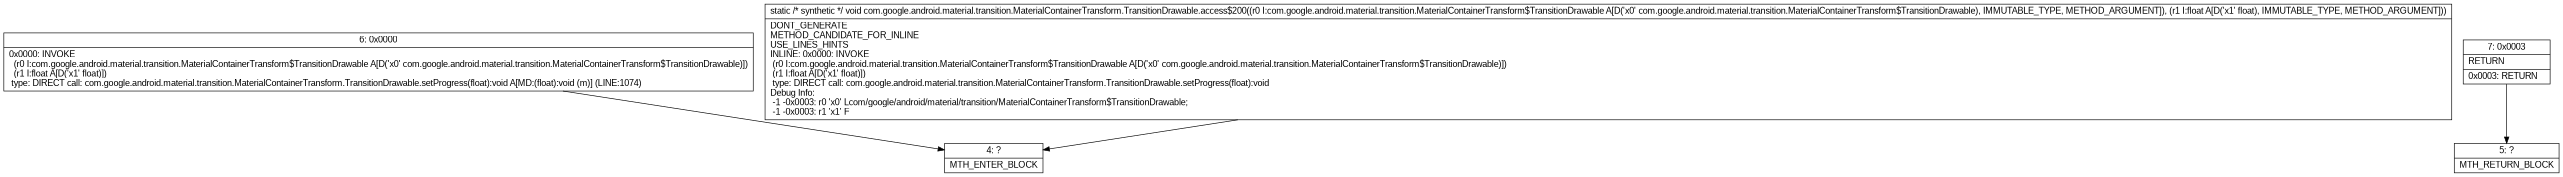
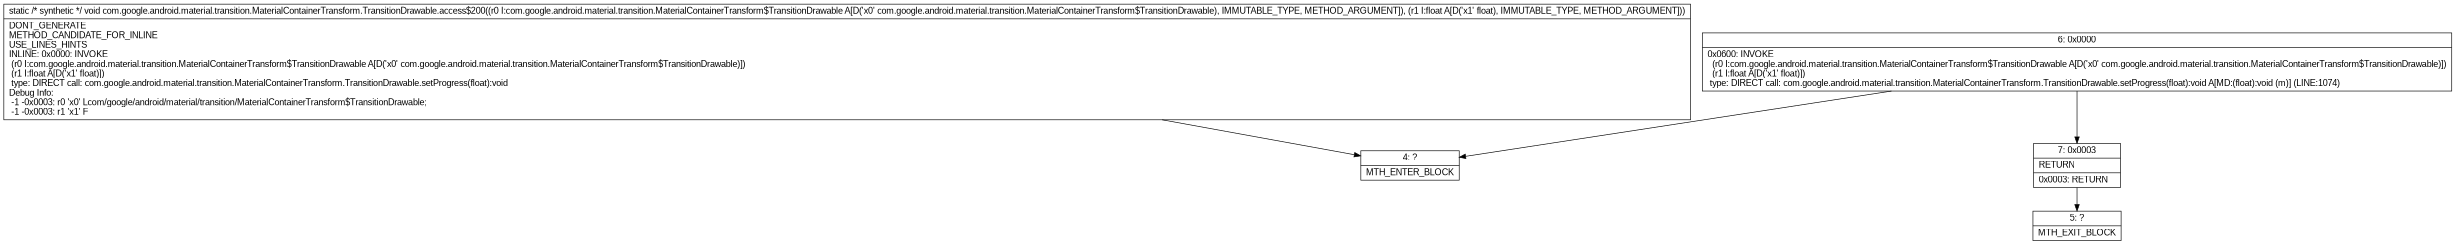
(45, 55) -> (1743, 55)
none -> (2077, 114)
(2507, 165) -> (2077, 233)
